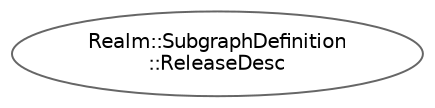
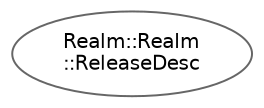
(217, 54) -> (132, 54)
